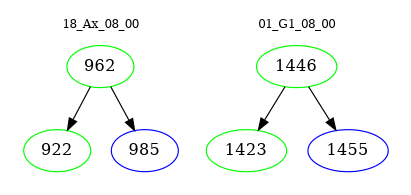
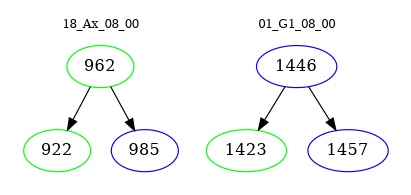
(297, 67) -> (297, 67)
(348, 151) -> (348, 151)
